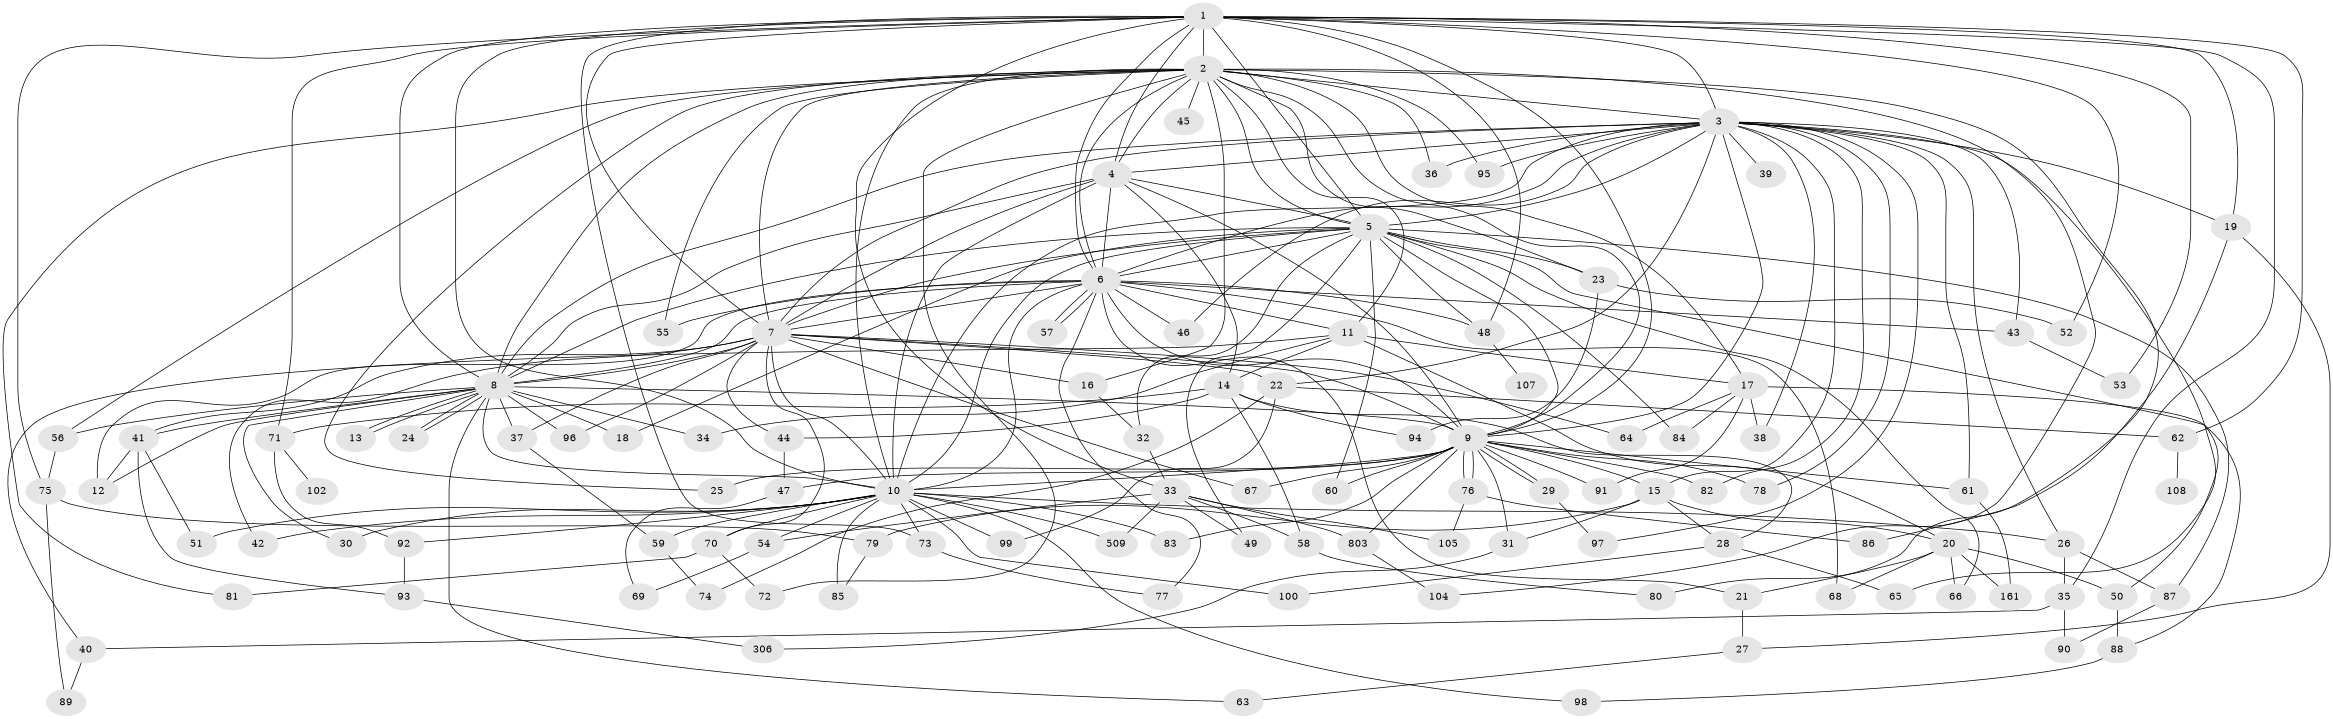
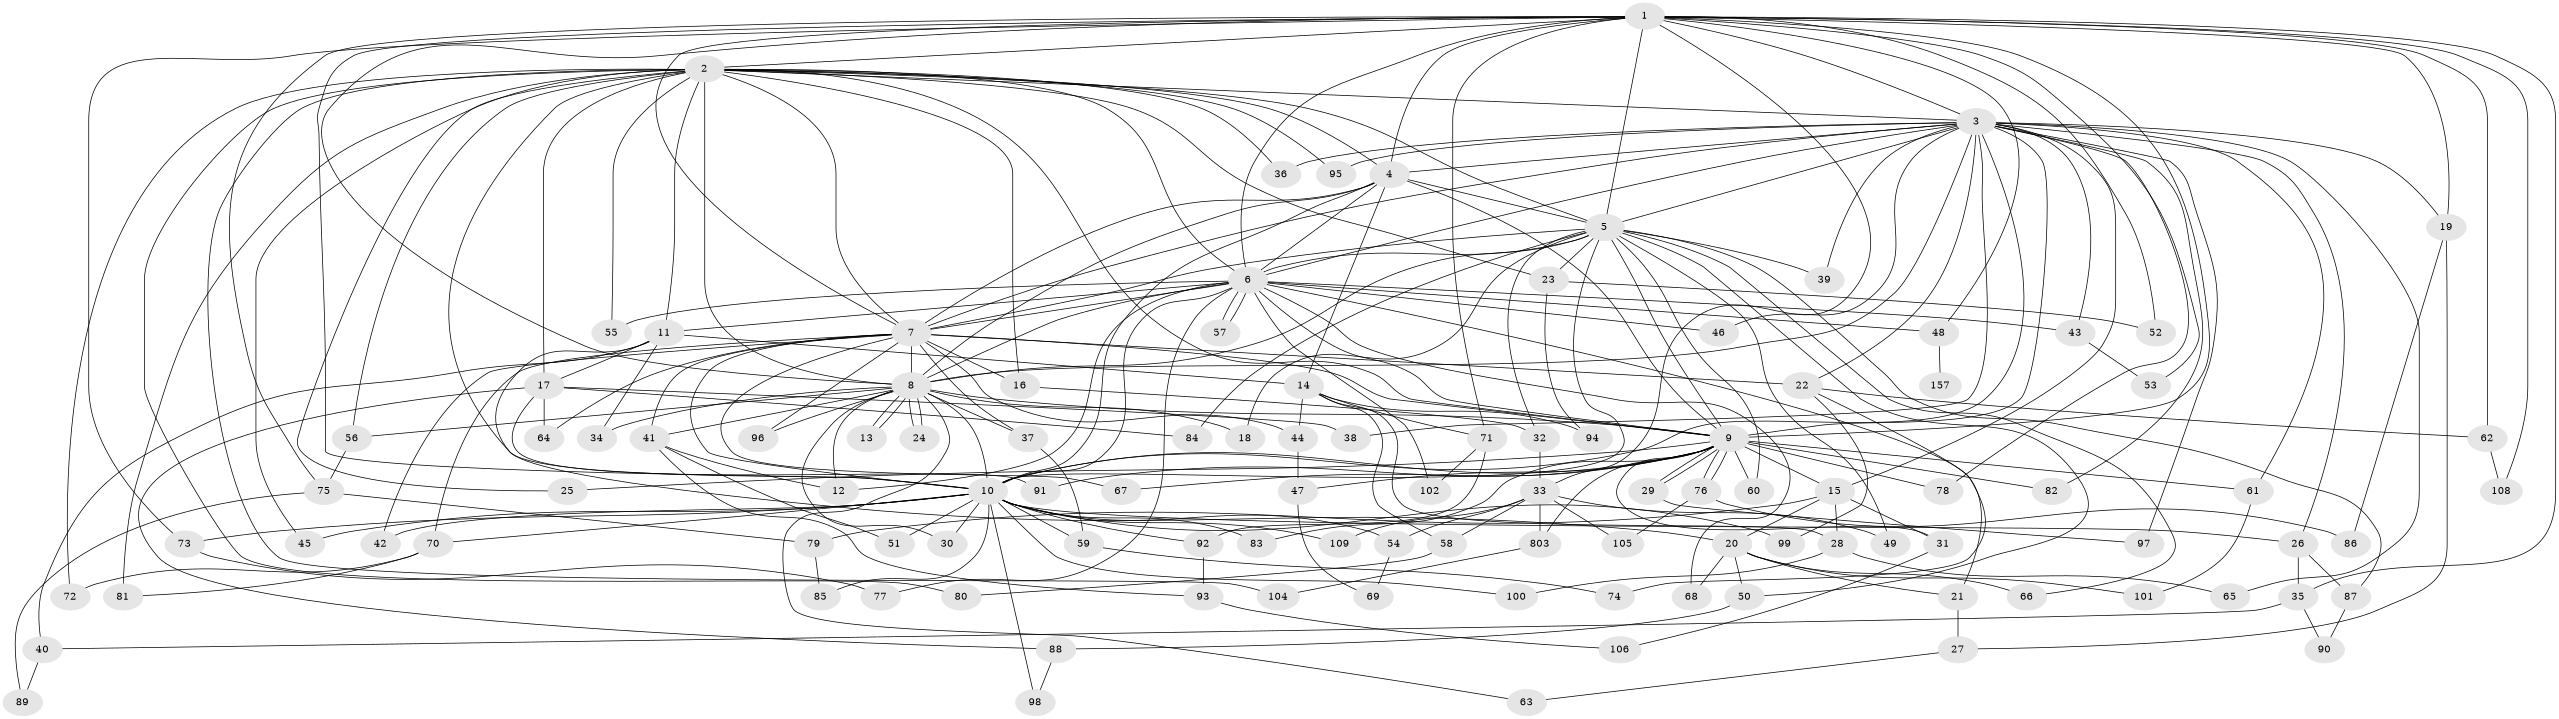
none -> (2419, 47)
(1425, 282) -> (1726, 249)
none -> (1346, 383)
(1526, 386) -> (1940, 386)
none -> (645, 512)
(1116, 544) -> (1340, 544)
(2010, 597) -> (2144, 597)
(763, 650) -> (1620, 650)
